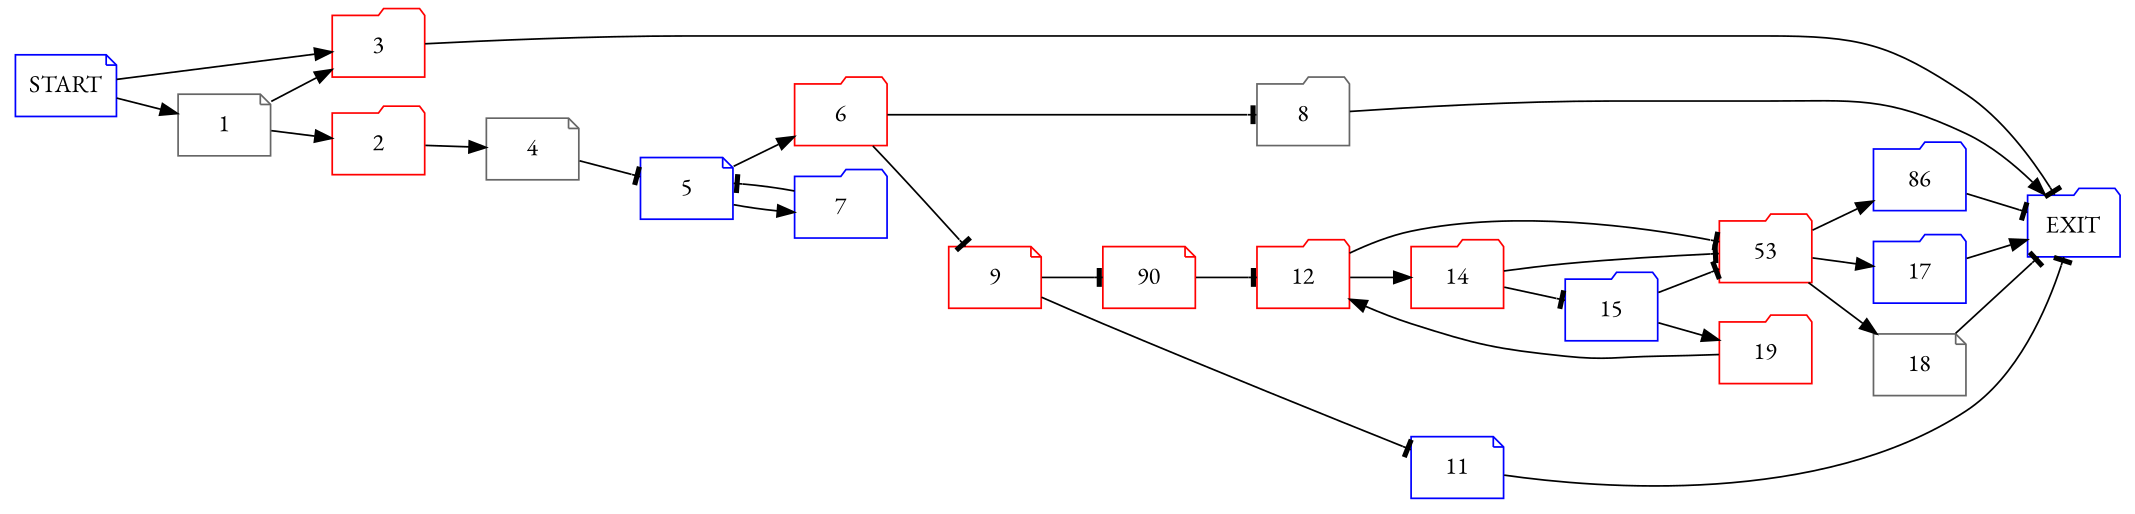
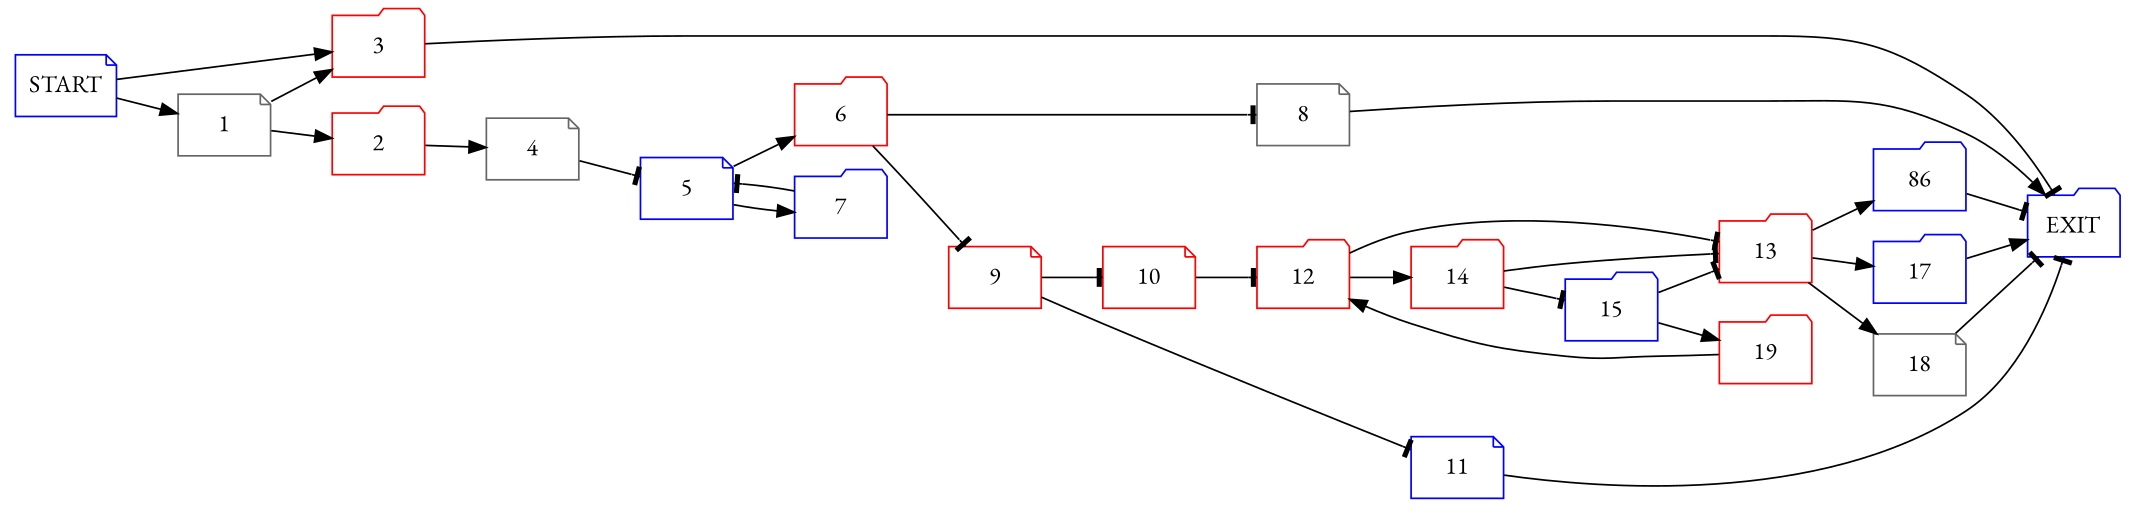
(1303, 115) -> (1303, 115)
(1766, 252) -> (1766, 252)
(1149, 277) -> (1149, 277)
